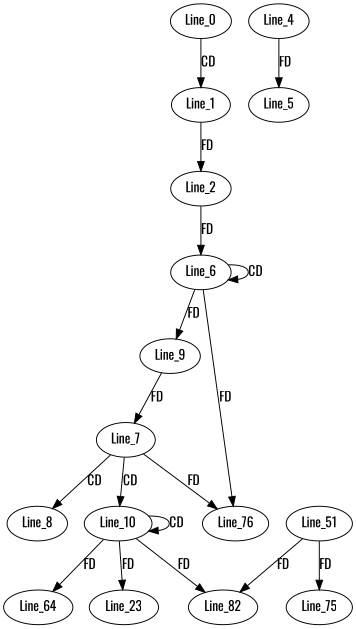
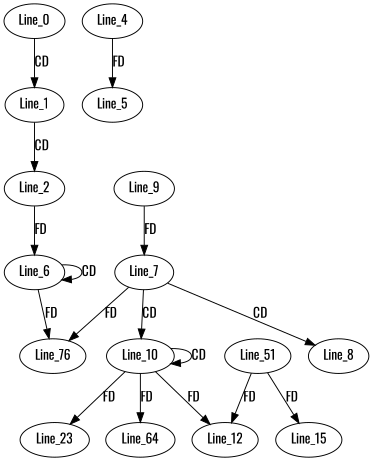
(207, 147) -> (42, 147)
(187, 310) -> none
(223, 607) -> (225, 440)
(319, 607) -> (309, 440)
